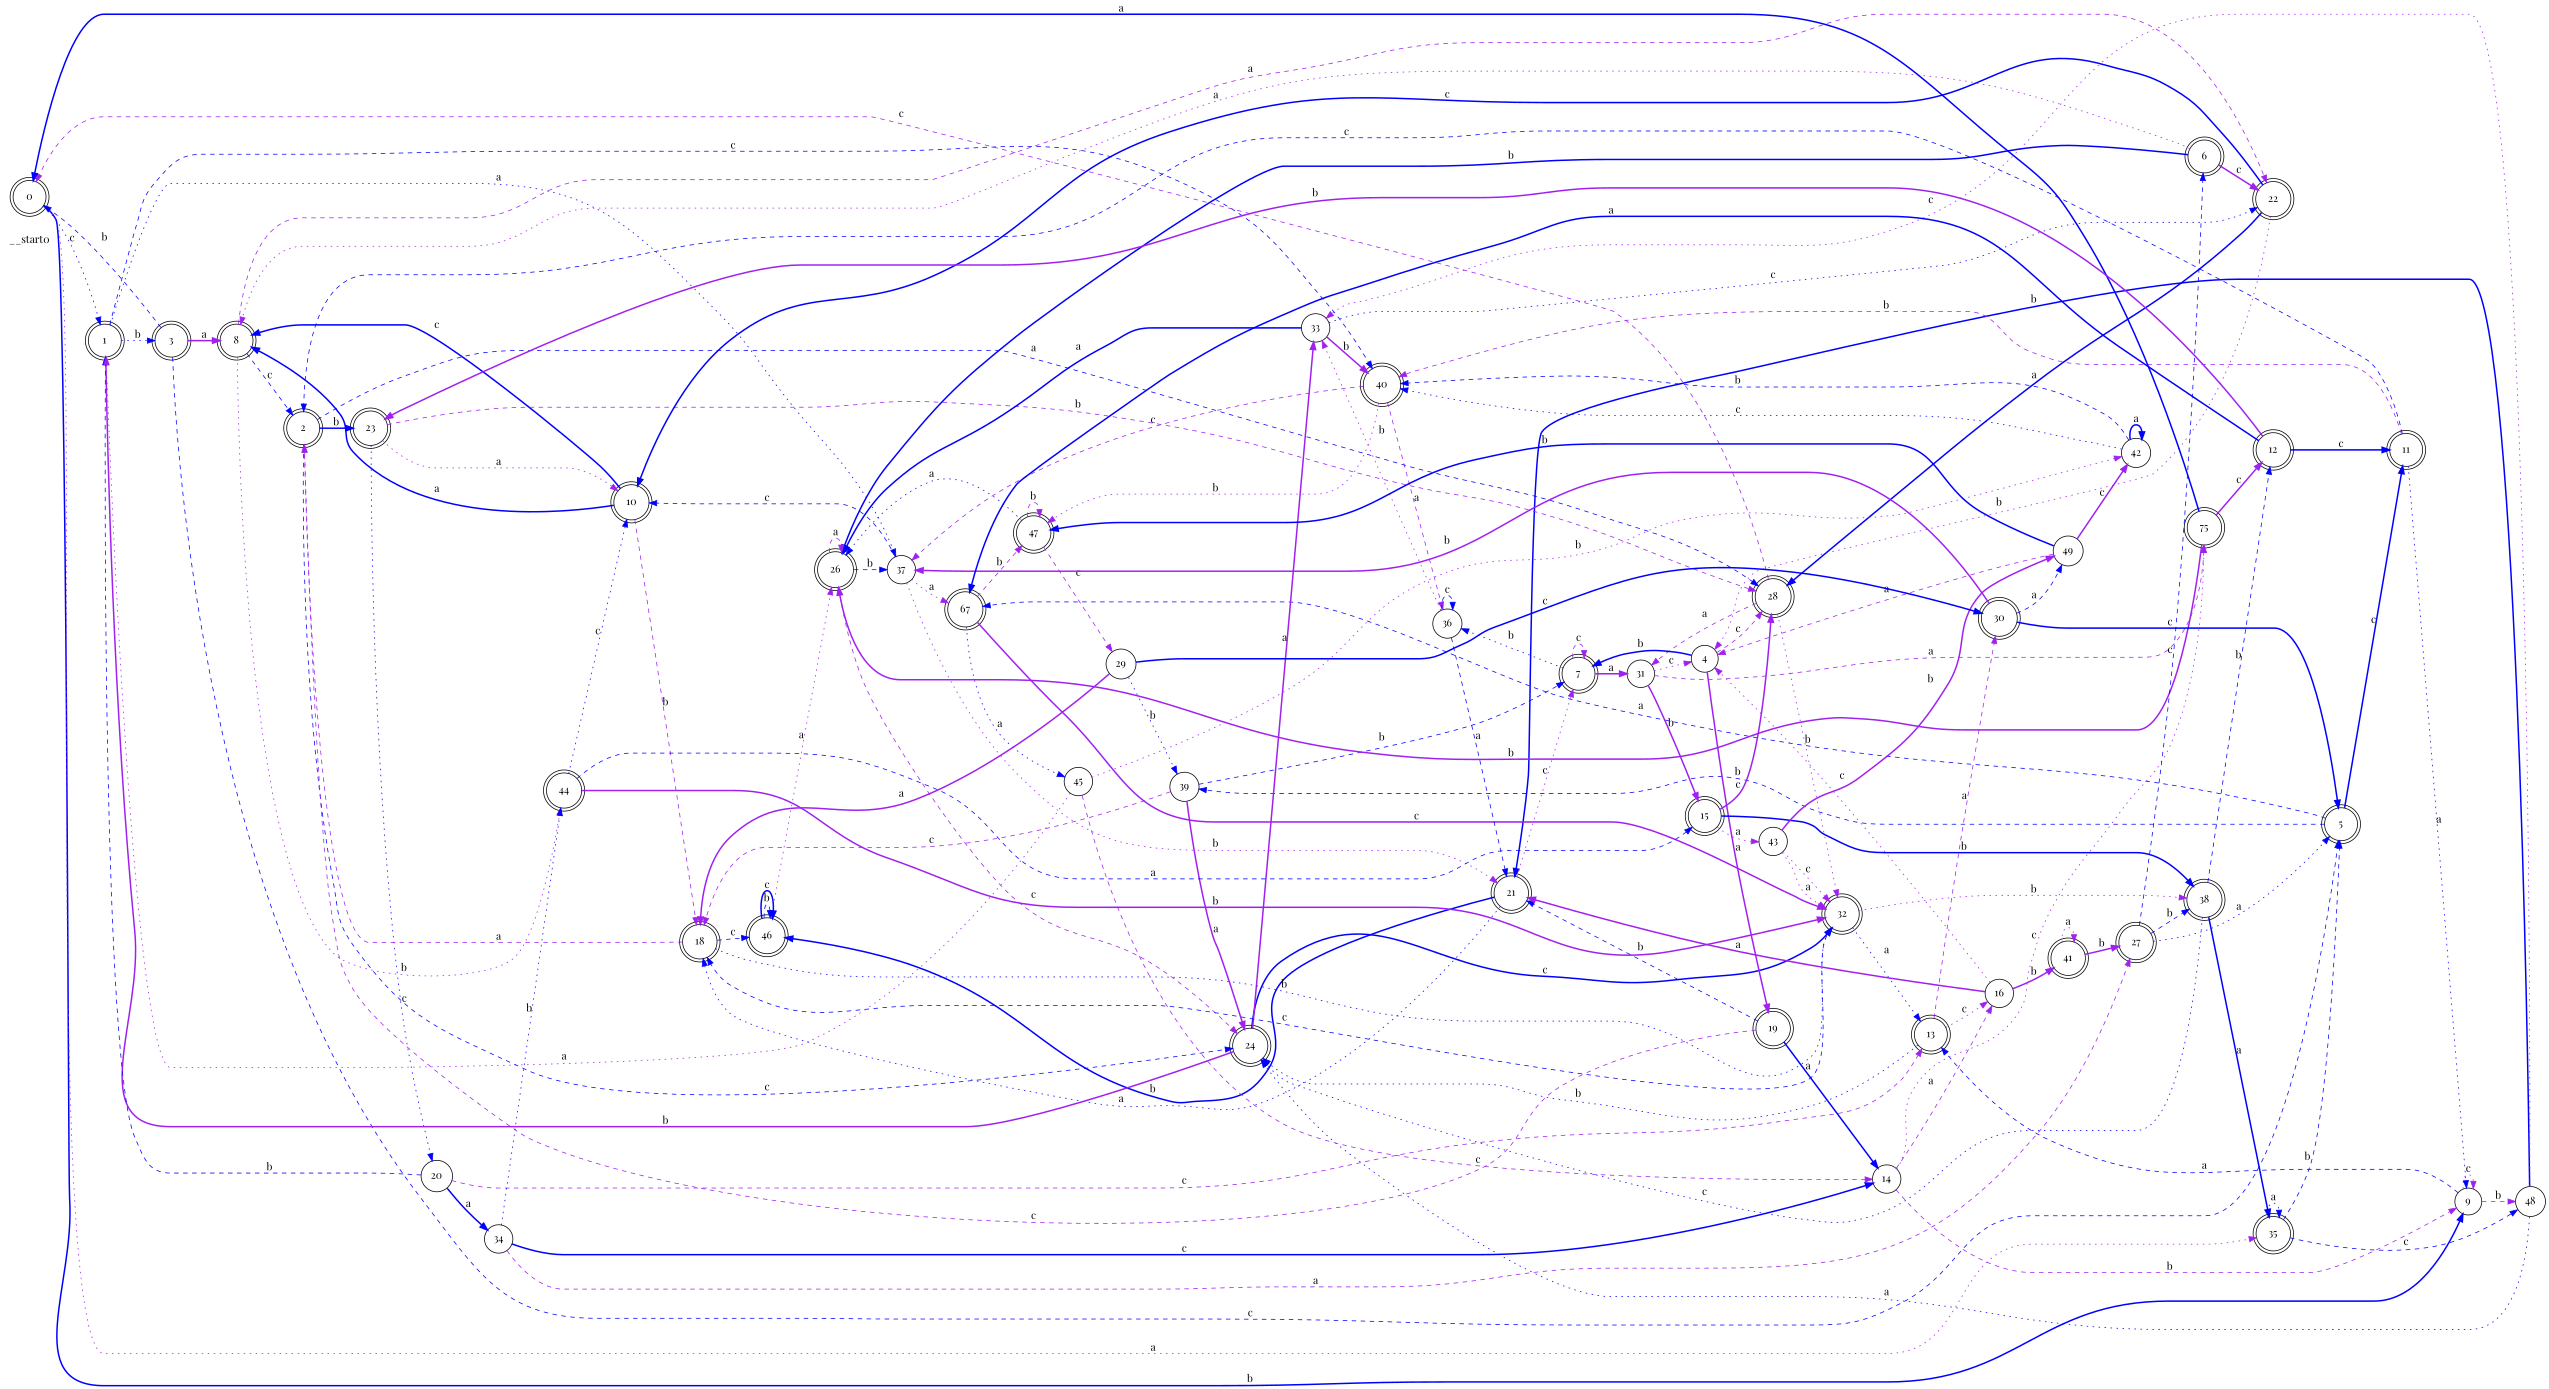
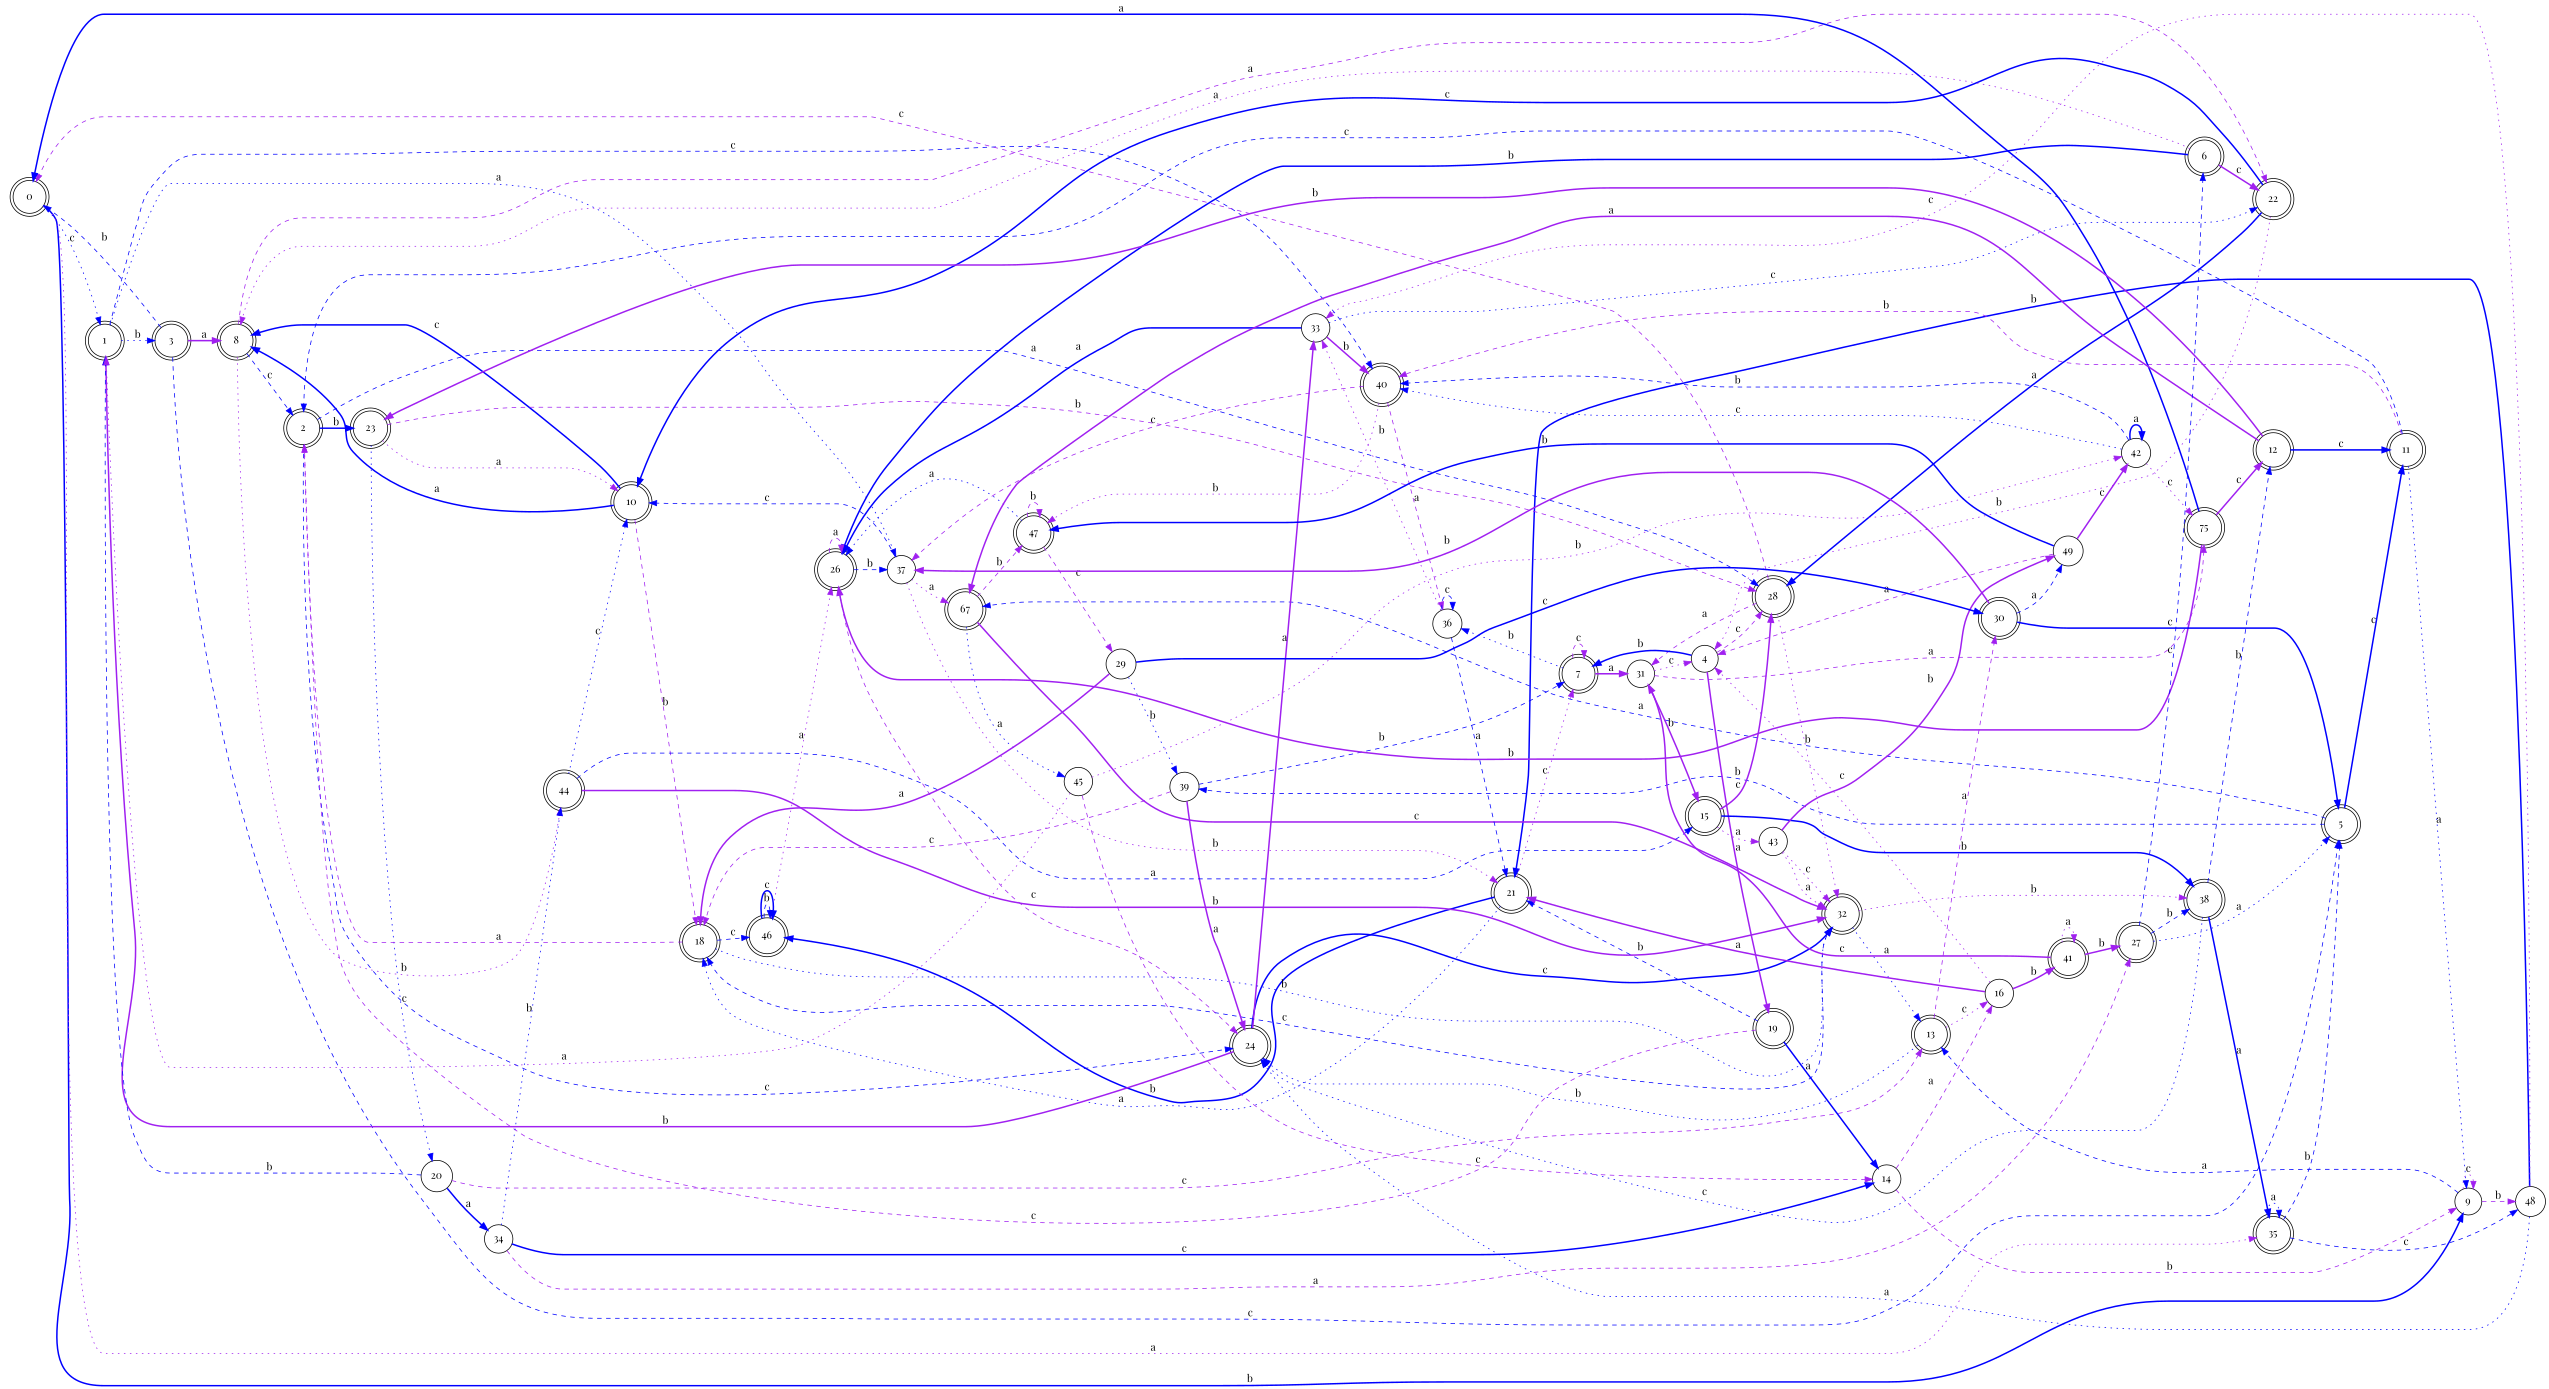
(1585, 218) -> (1585, 218)
(30, 240) -> none
(2070, 877) -> (2167, 487)
none -> (1782, 921)
